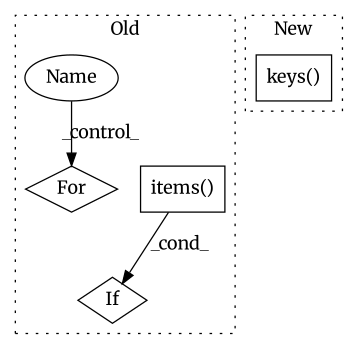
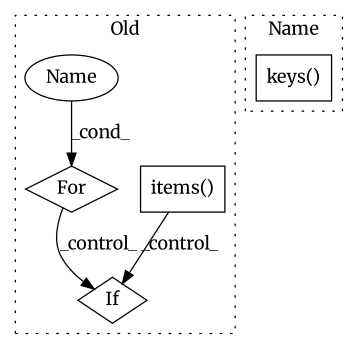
(294, 30) -> (294, 30)
(101, 134) -> (101, 134)
(180, 245) -> (180, 245)
none -> (58, 249)
